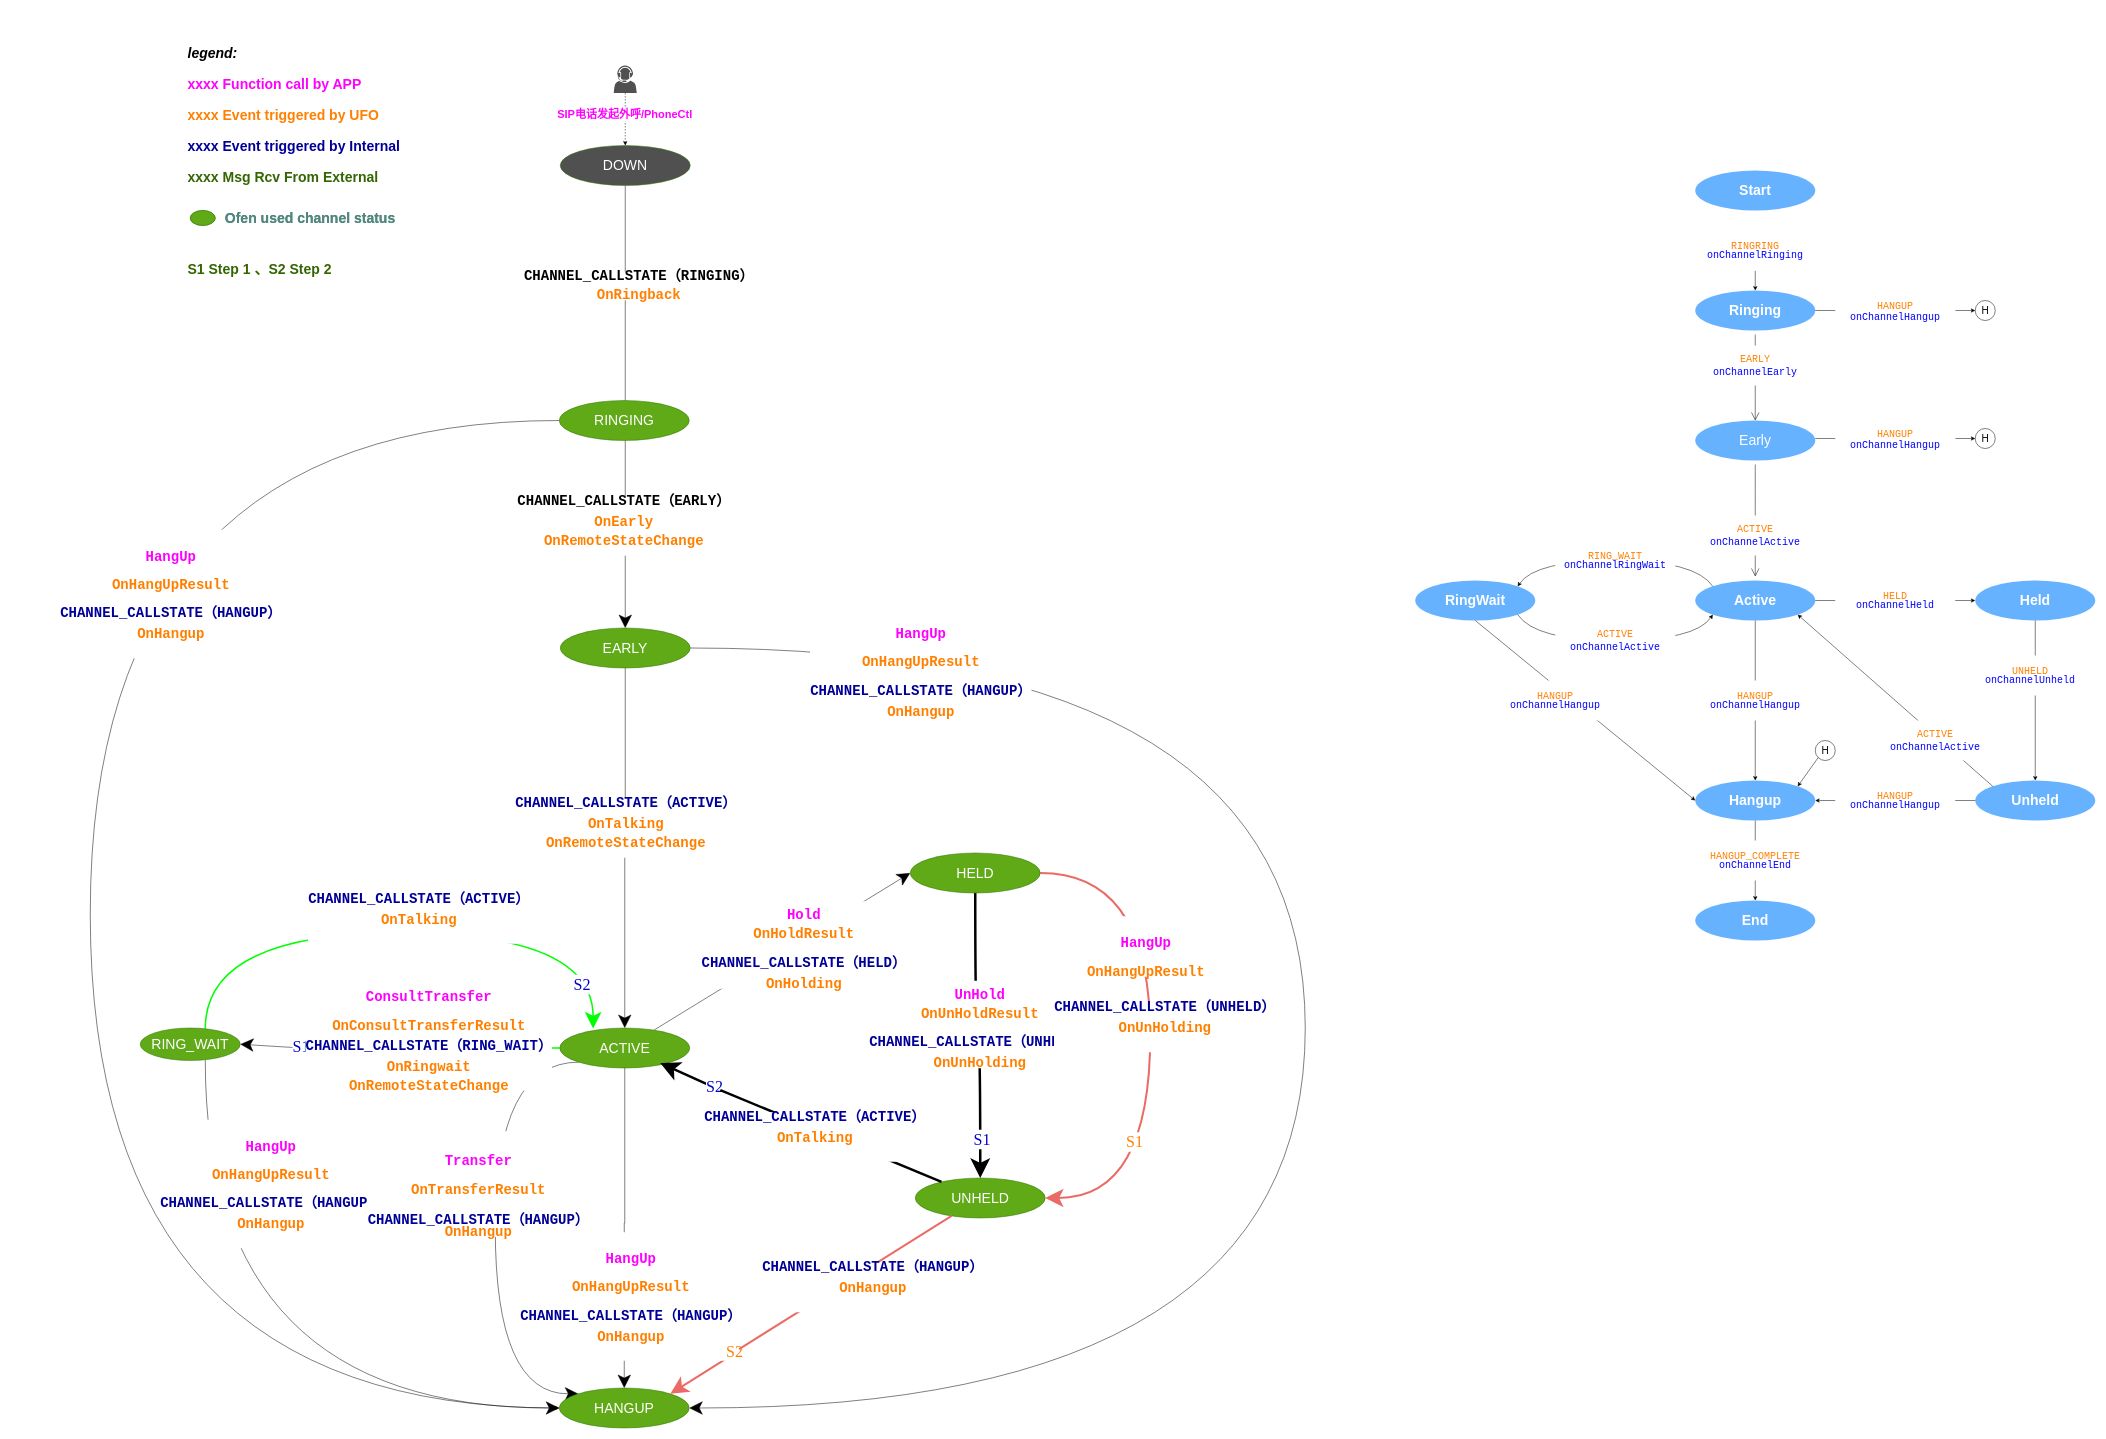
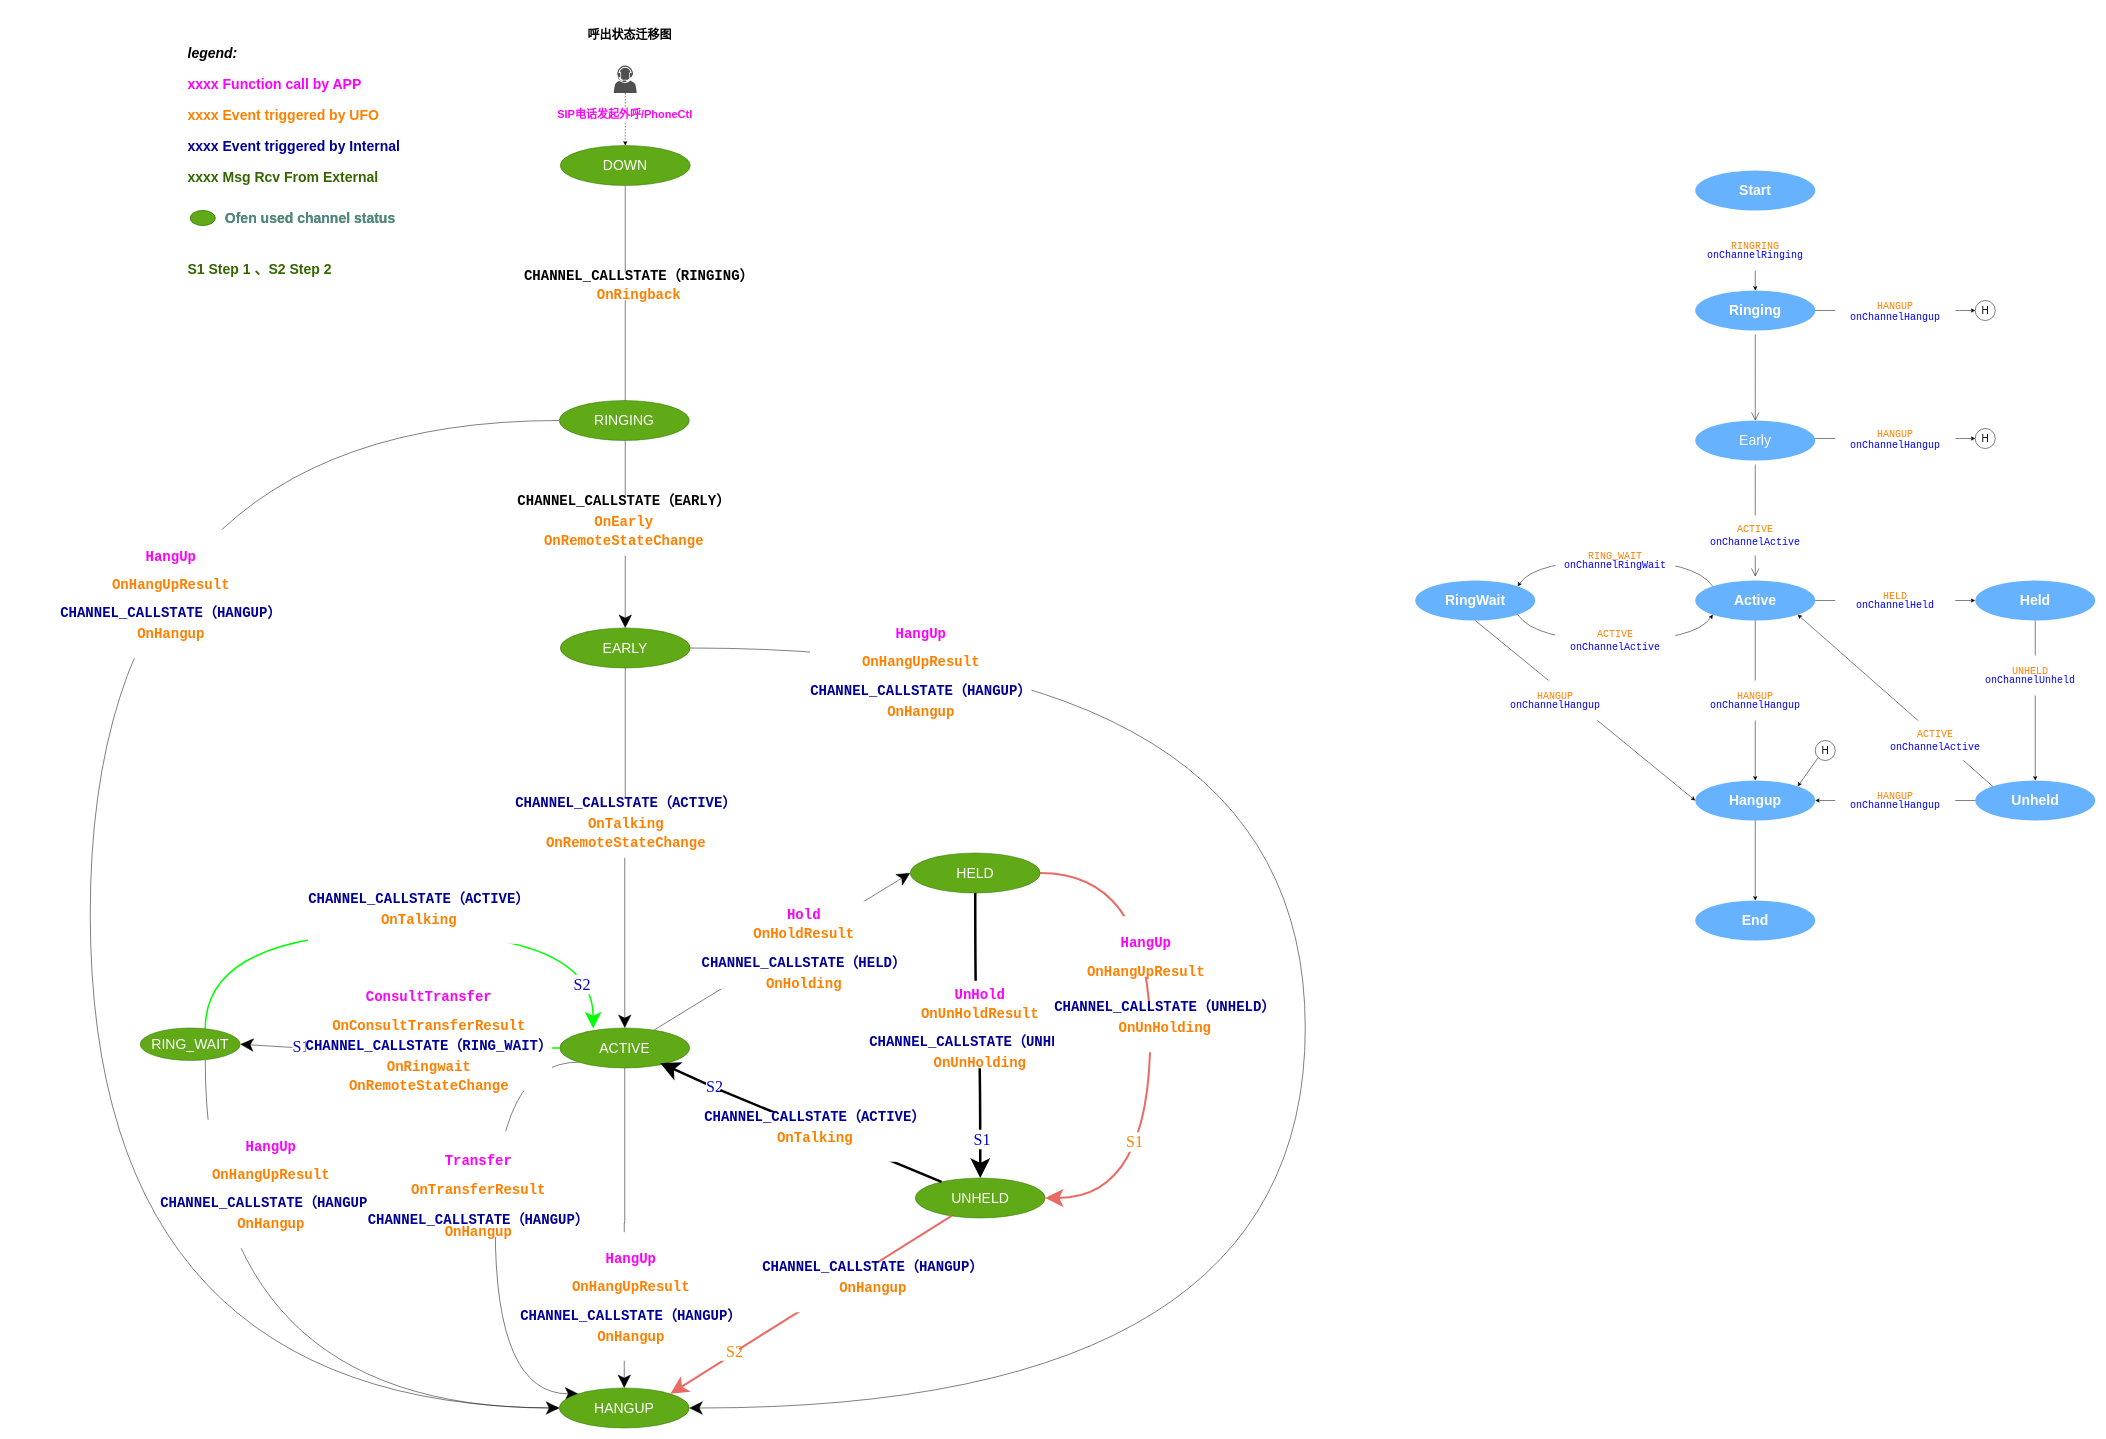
none -> (648, 40)
(625, 165) -> (625, 165)
(1755, 365) -> none
(1755, 860) -> none
